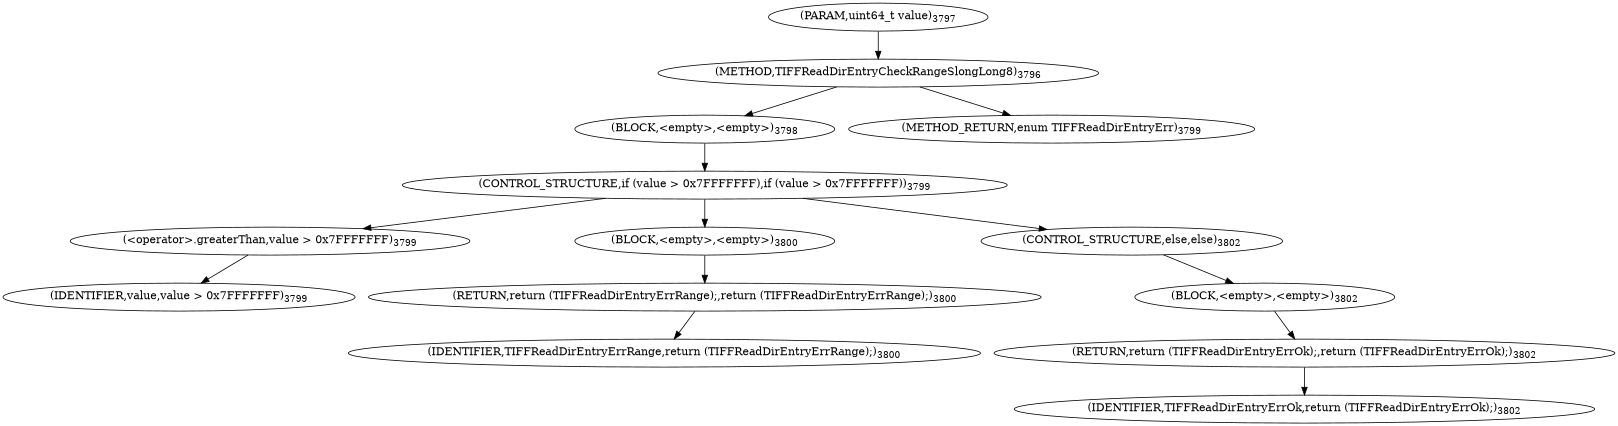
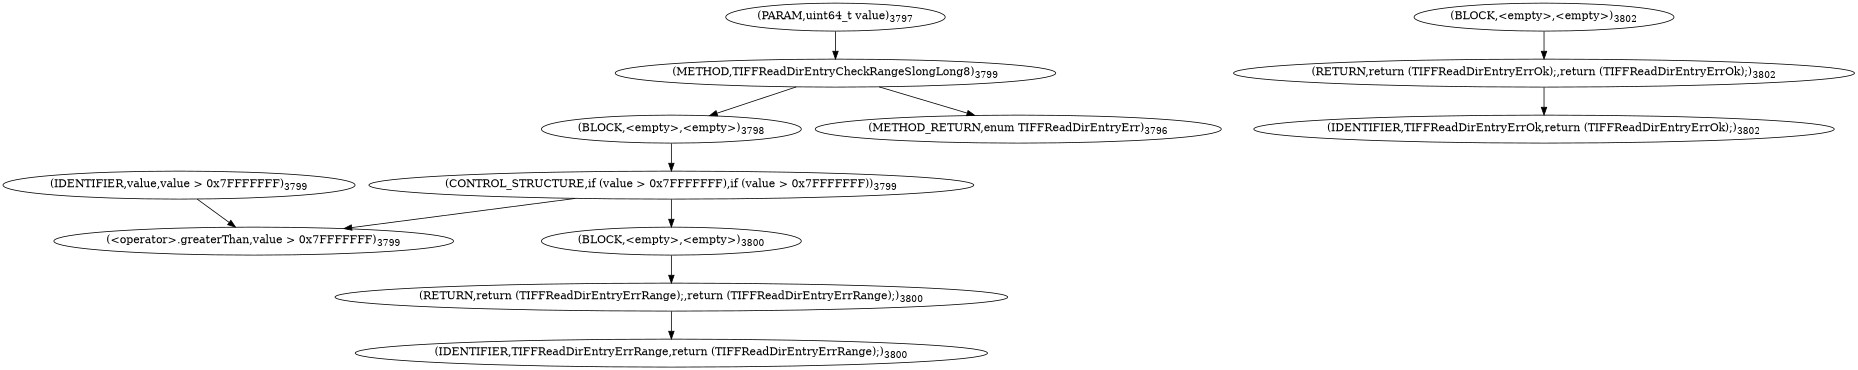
(1030, 72) -> (987, 72)
(1190, 128) -> (1156, 128)
(1132, 241) -> none
(228, 267) -> (213, 211)
